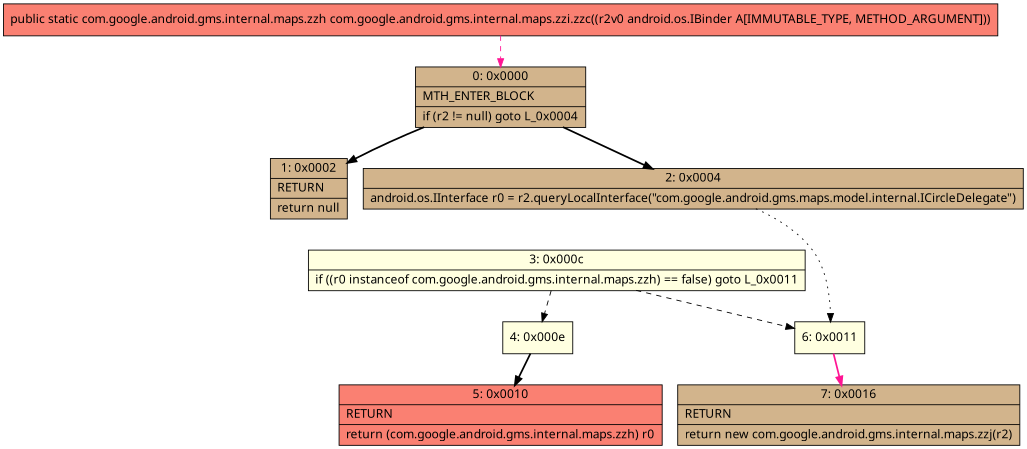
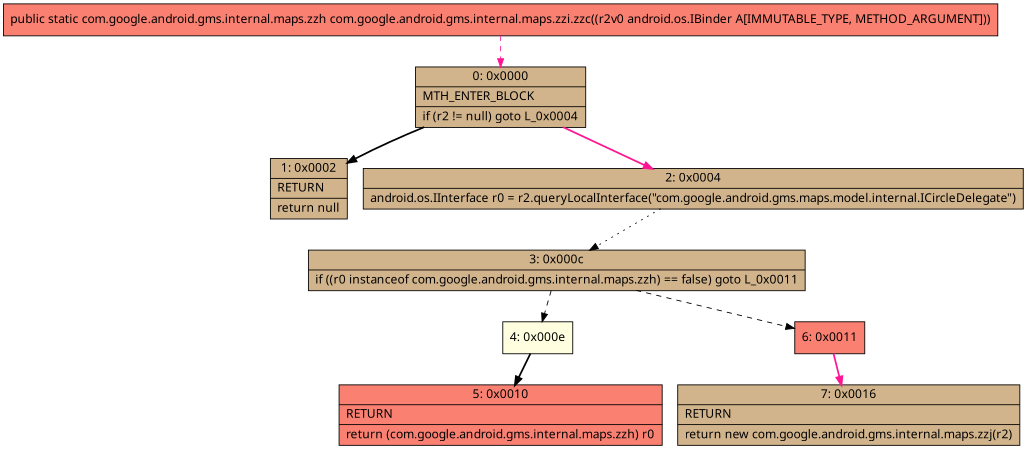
(604, 146) -> (604, 146)
(811, 249) -> (629, 227)
(557, 270) -> (557, 270)
(830, 338) -> (830, 338)
